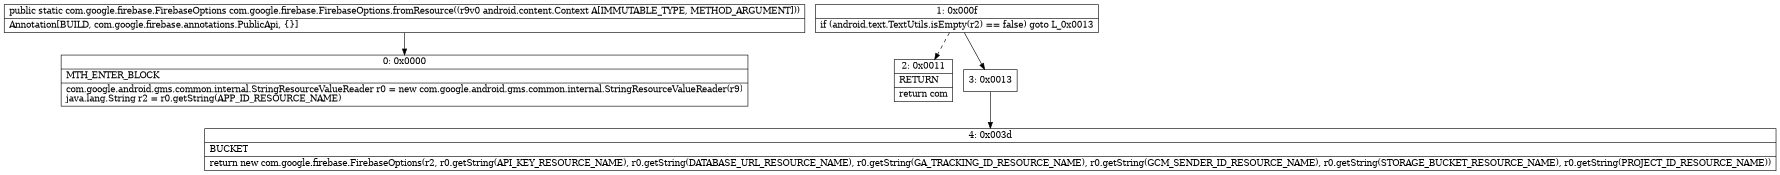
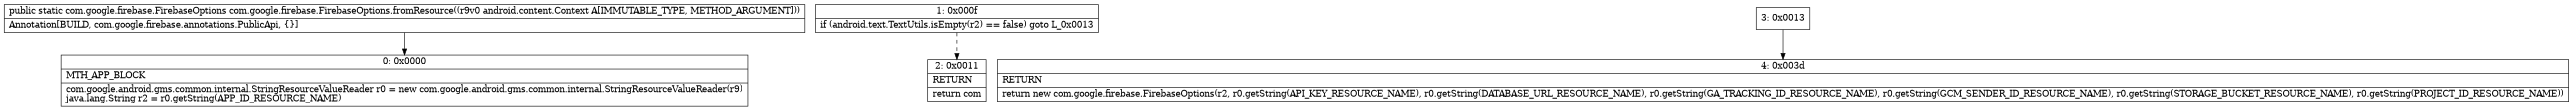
(973, 48) -> none
(113, 76) -> (106, 76)
(229, 149) -> (1022, 80)
